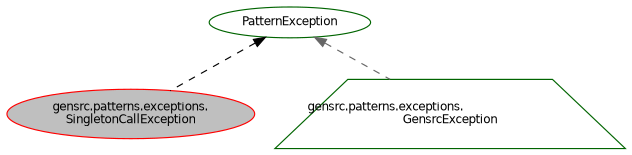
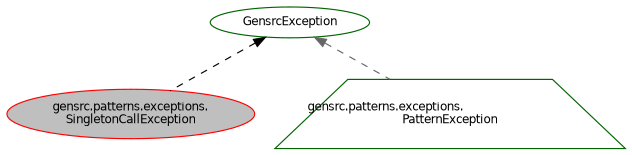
(290, 22) -> (290, 22)
(450, 114) -> (450, 114)
